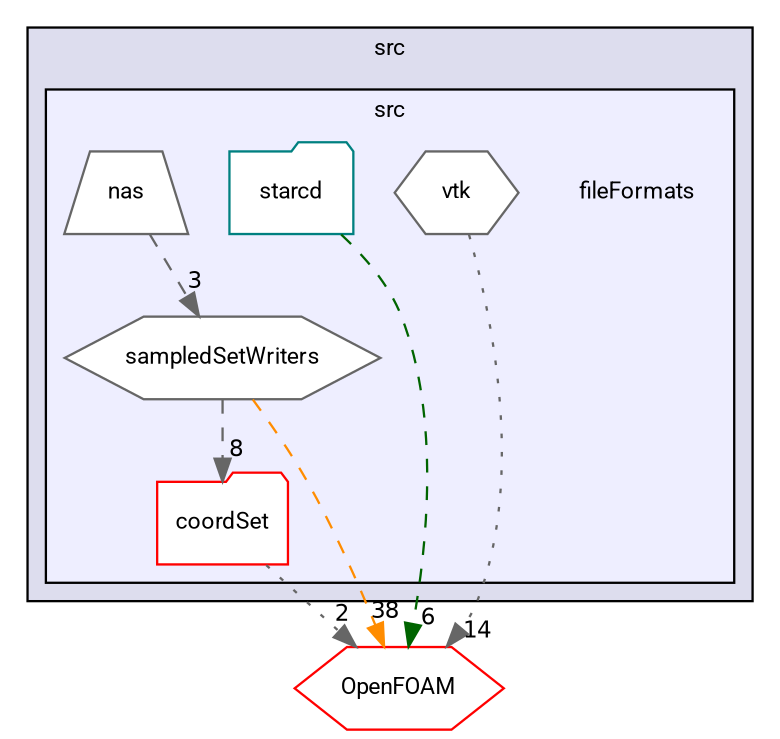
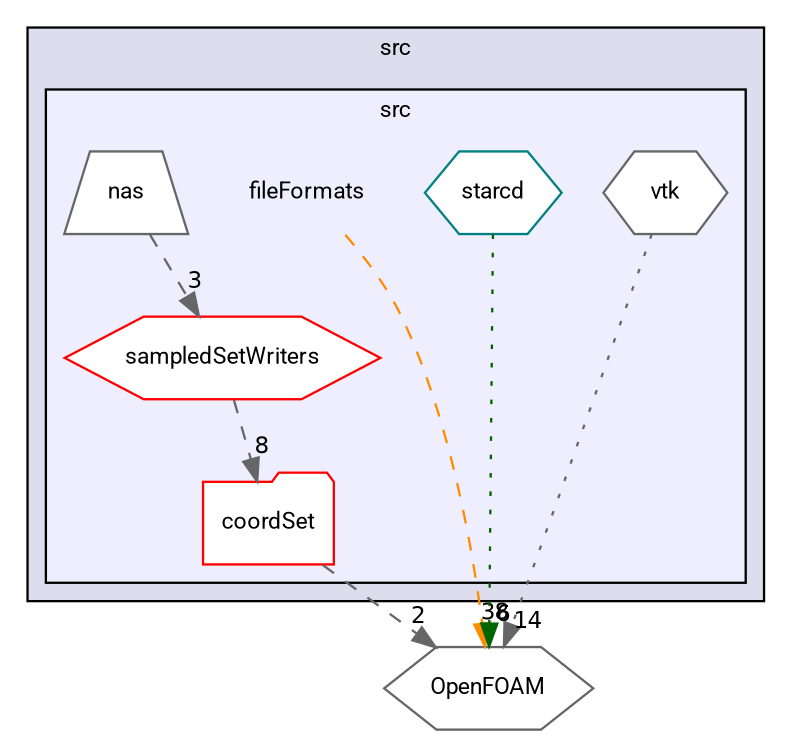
(291, 193) -> (493, 193)
(223, 358) -> (223, 358)
(424, 418) -> (491, 429)
(322, 508) -> (440, 419)
(302, 598) -> (393, 616)
(399, 688) -> (489, 688)
